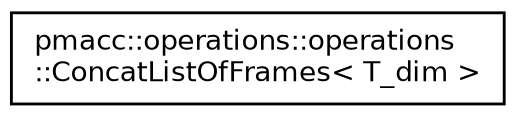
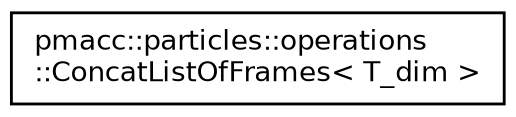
(258, 58) -> (258, 58)
